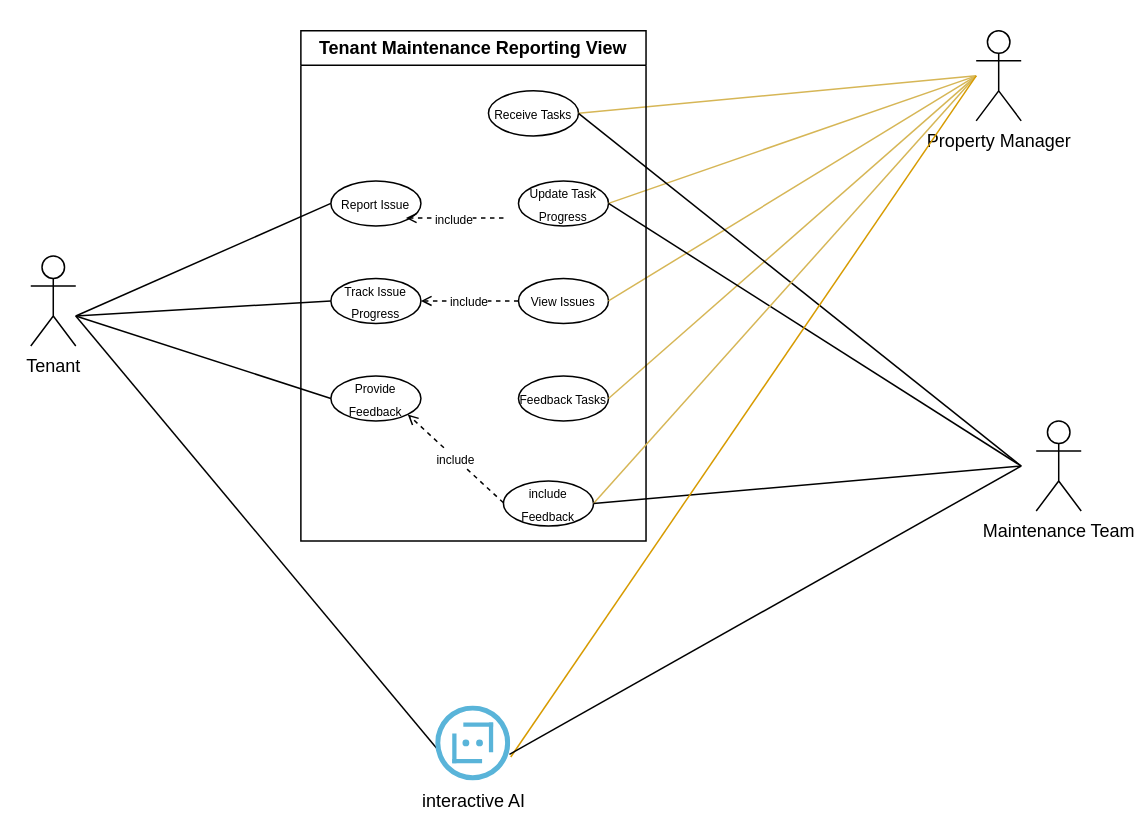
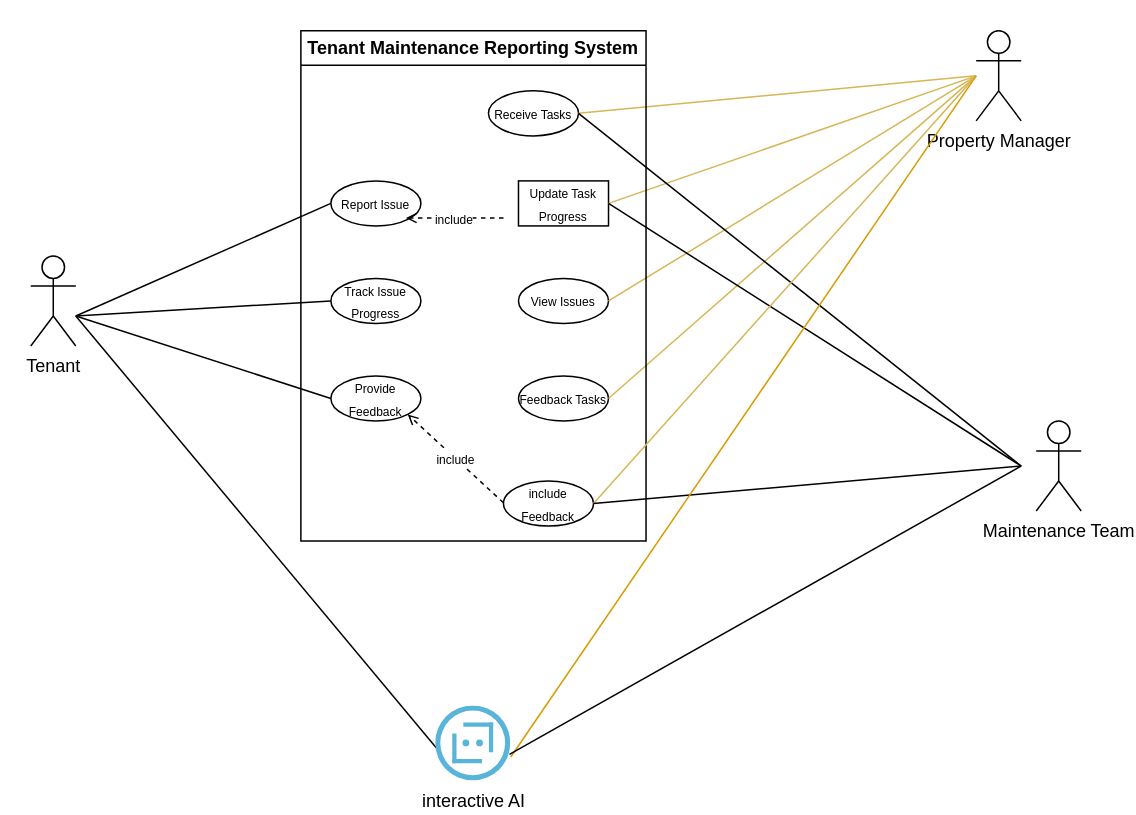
(473, 49) -> (473, 49)
(563, 203) -> (563, 203)
(471, 301) -> none
